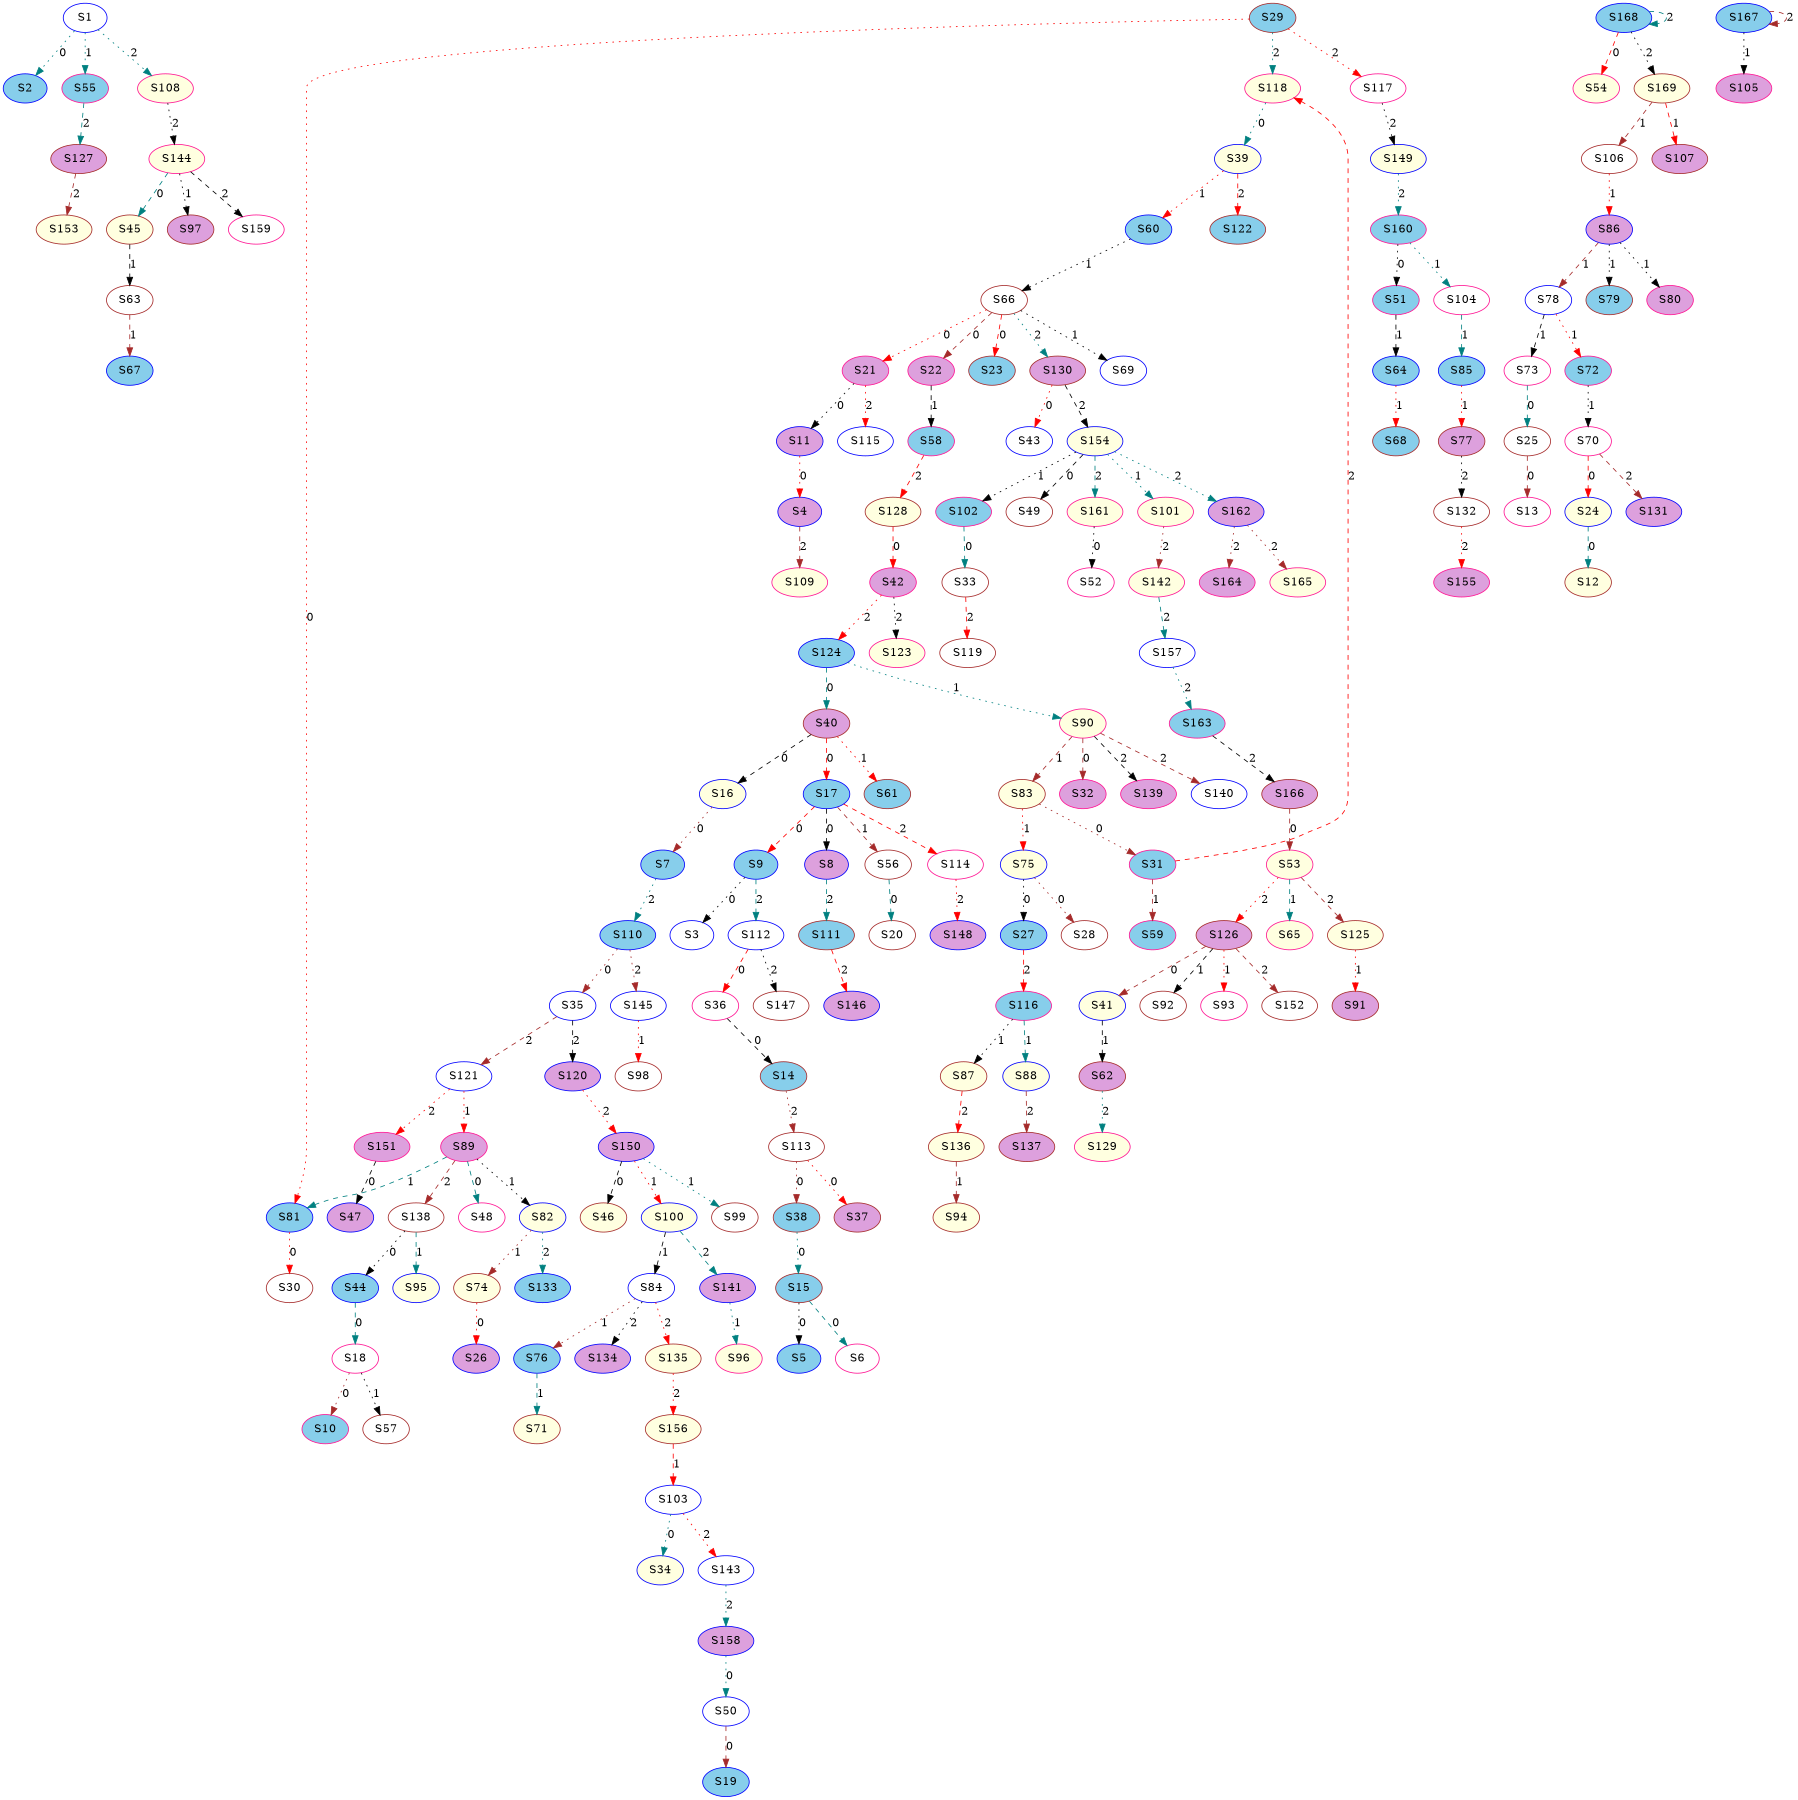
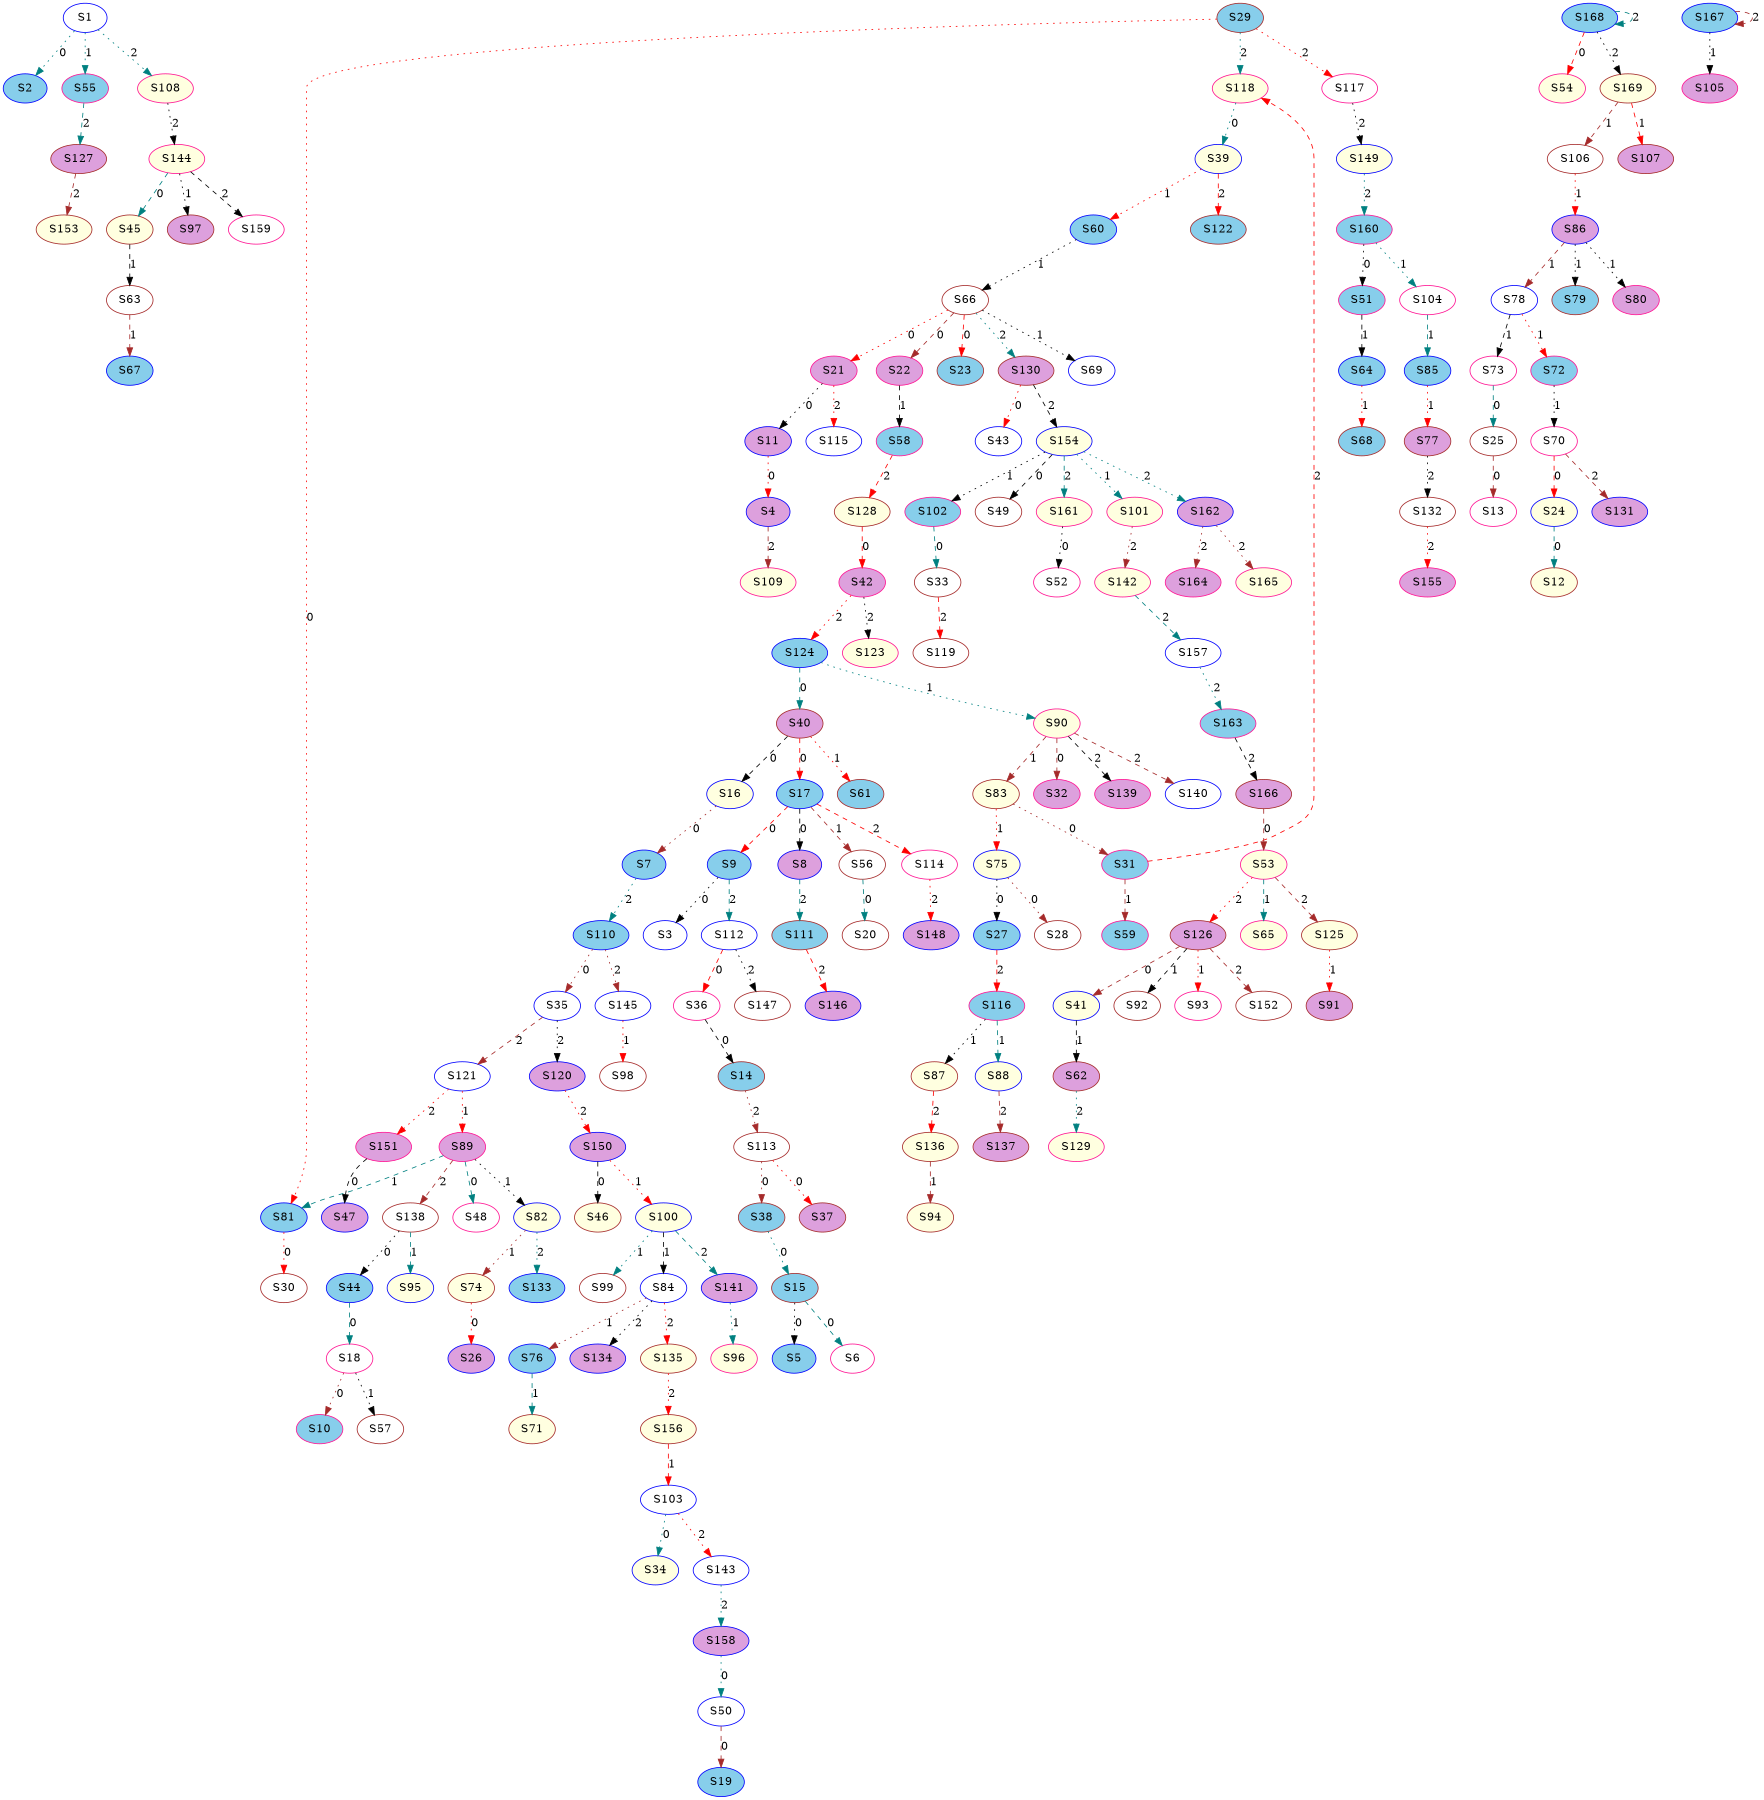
(573, 1037) -> (557, 1037)
(678, 1180) -> (636, 1250)
